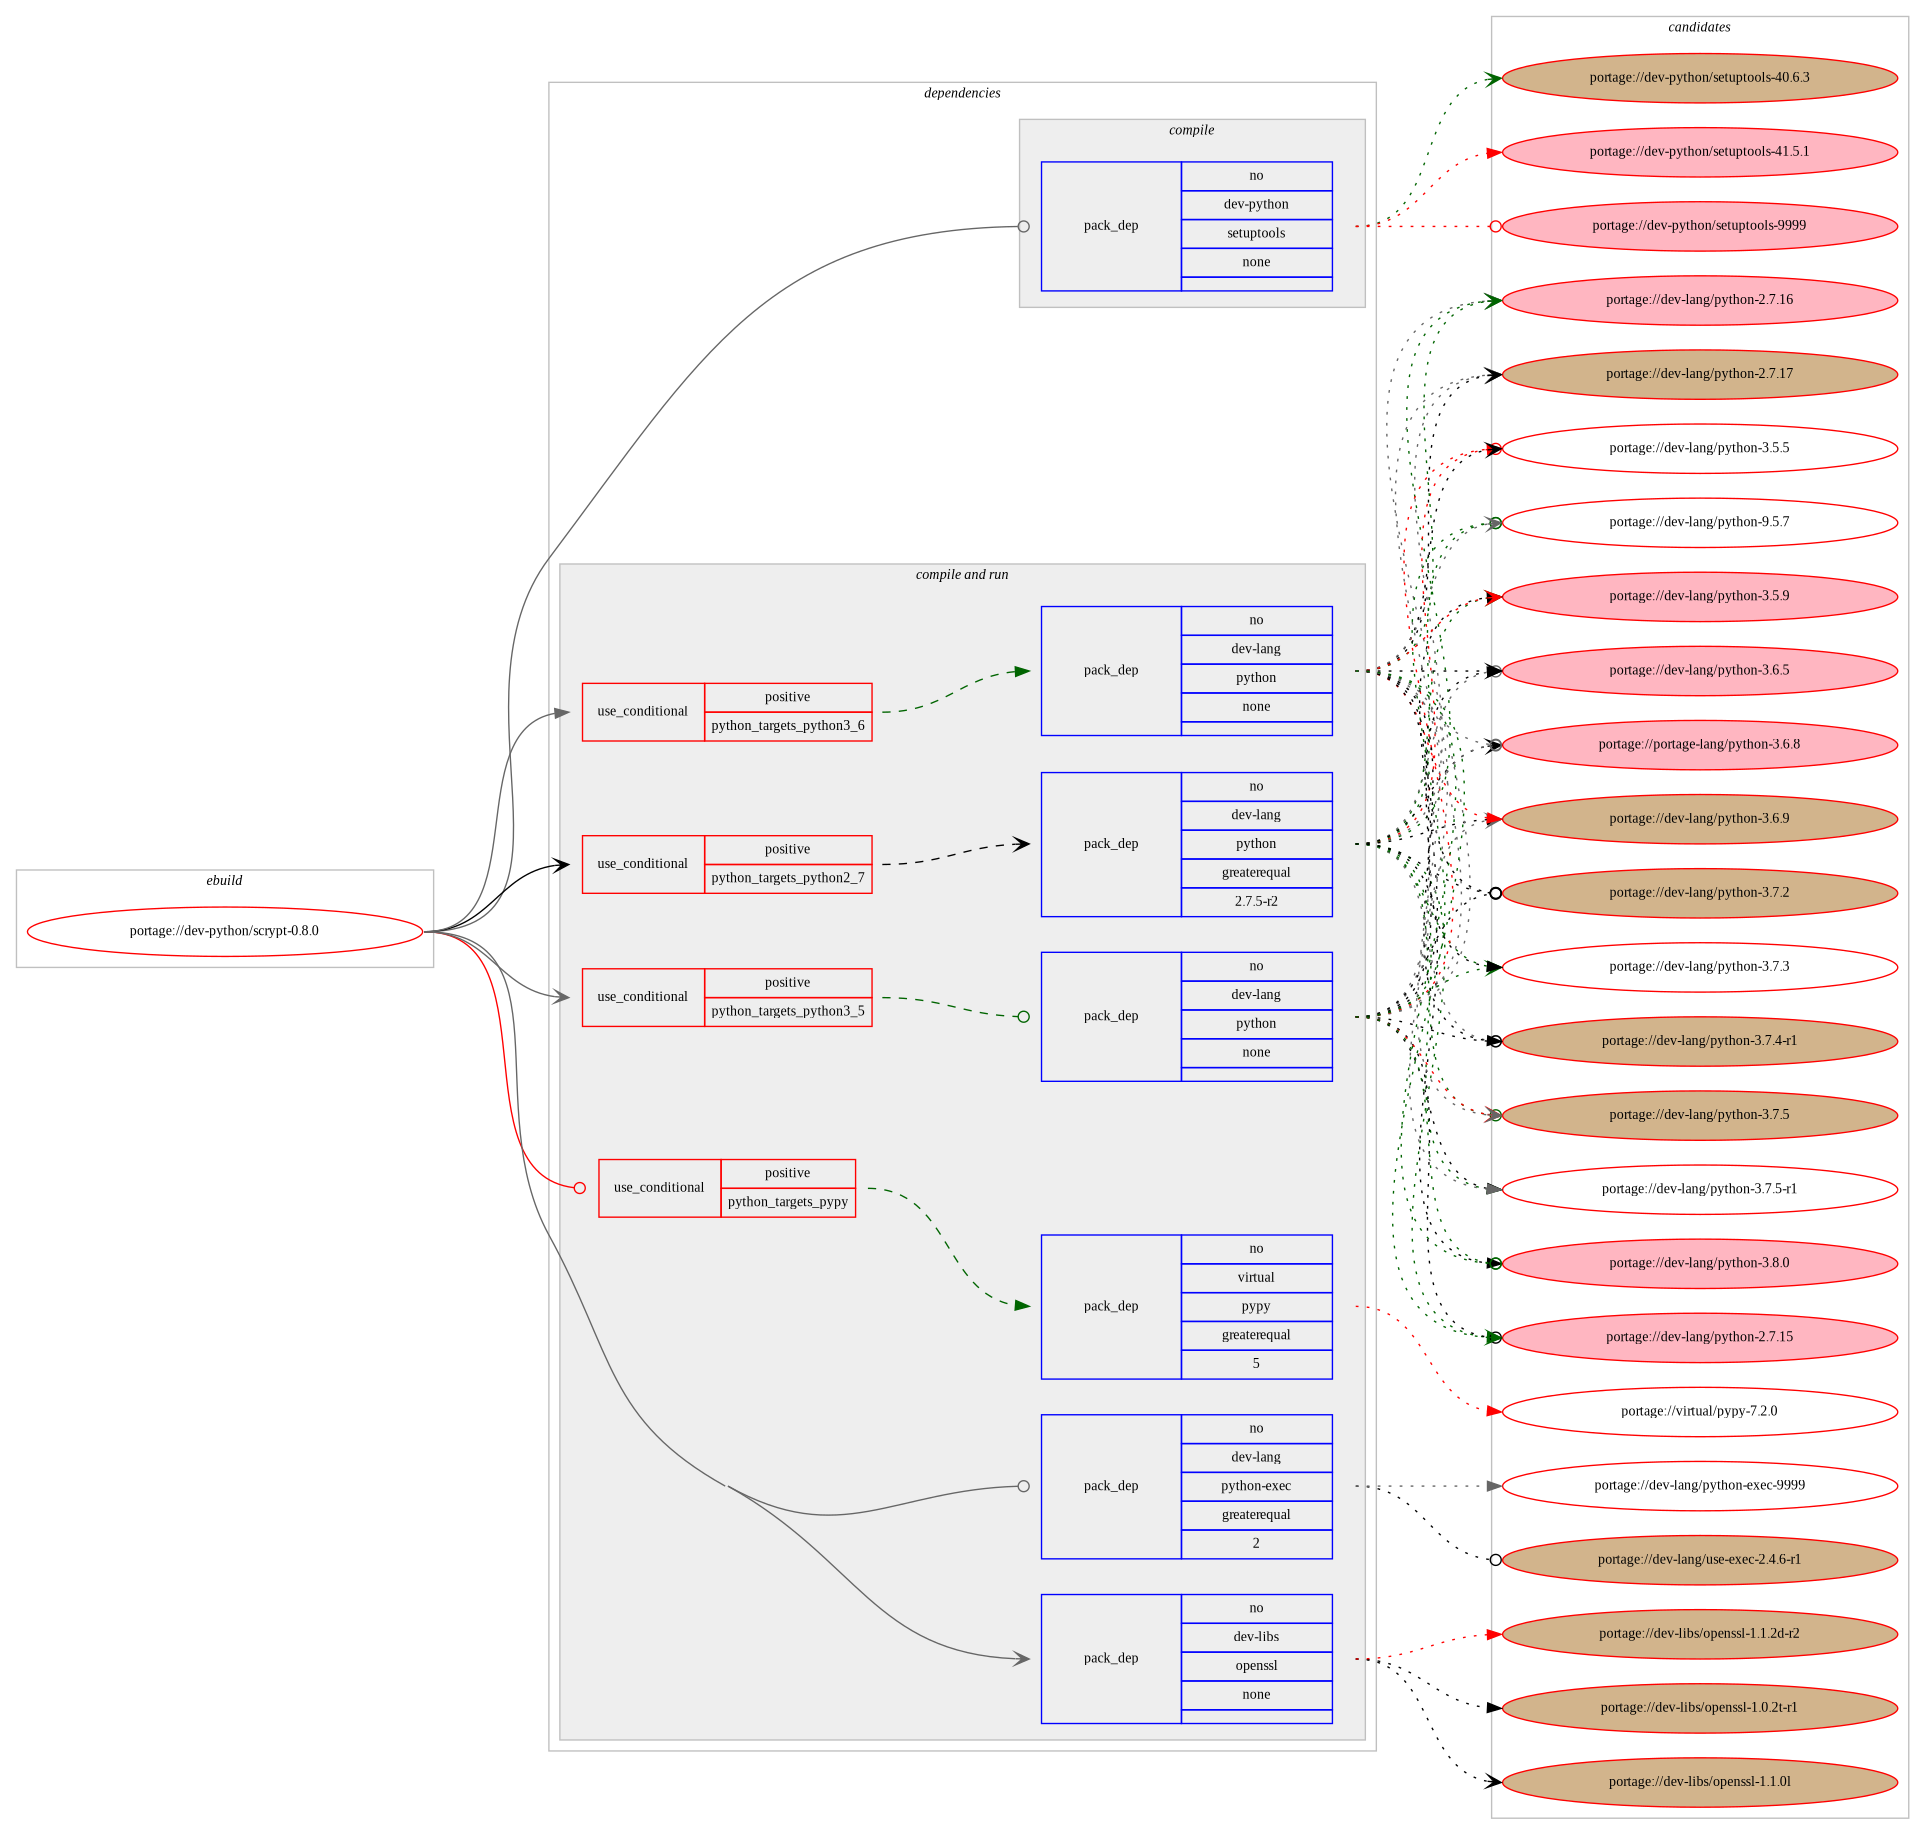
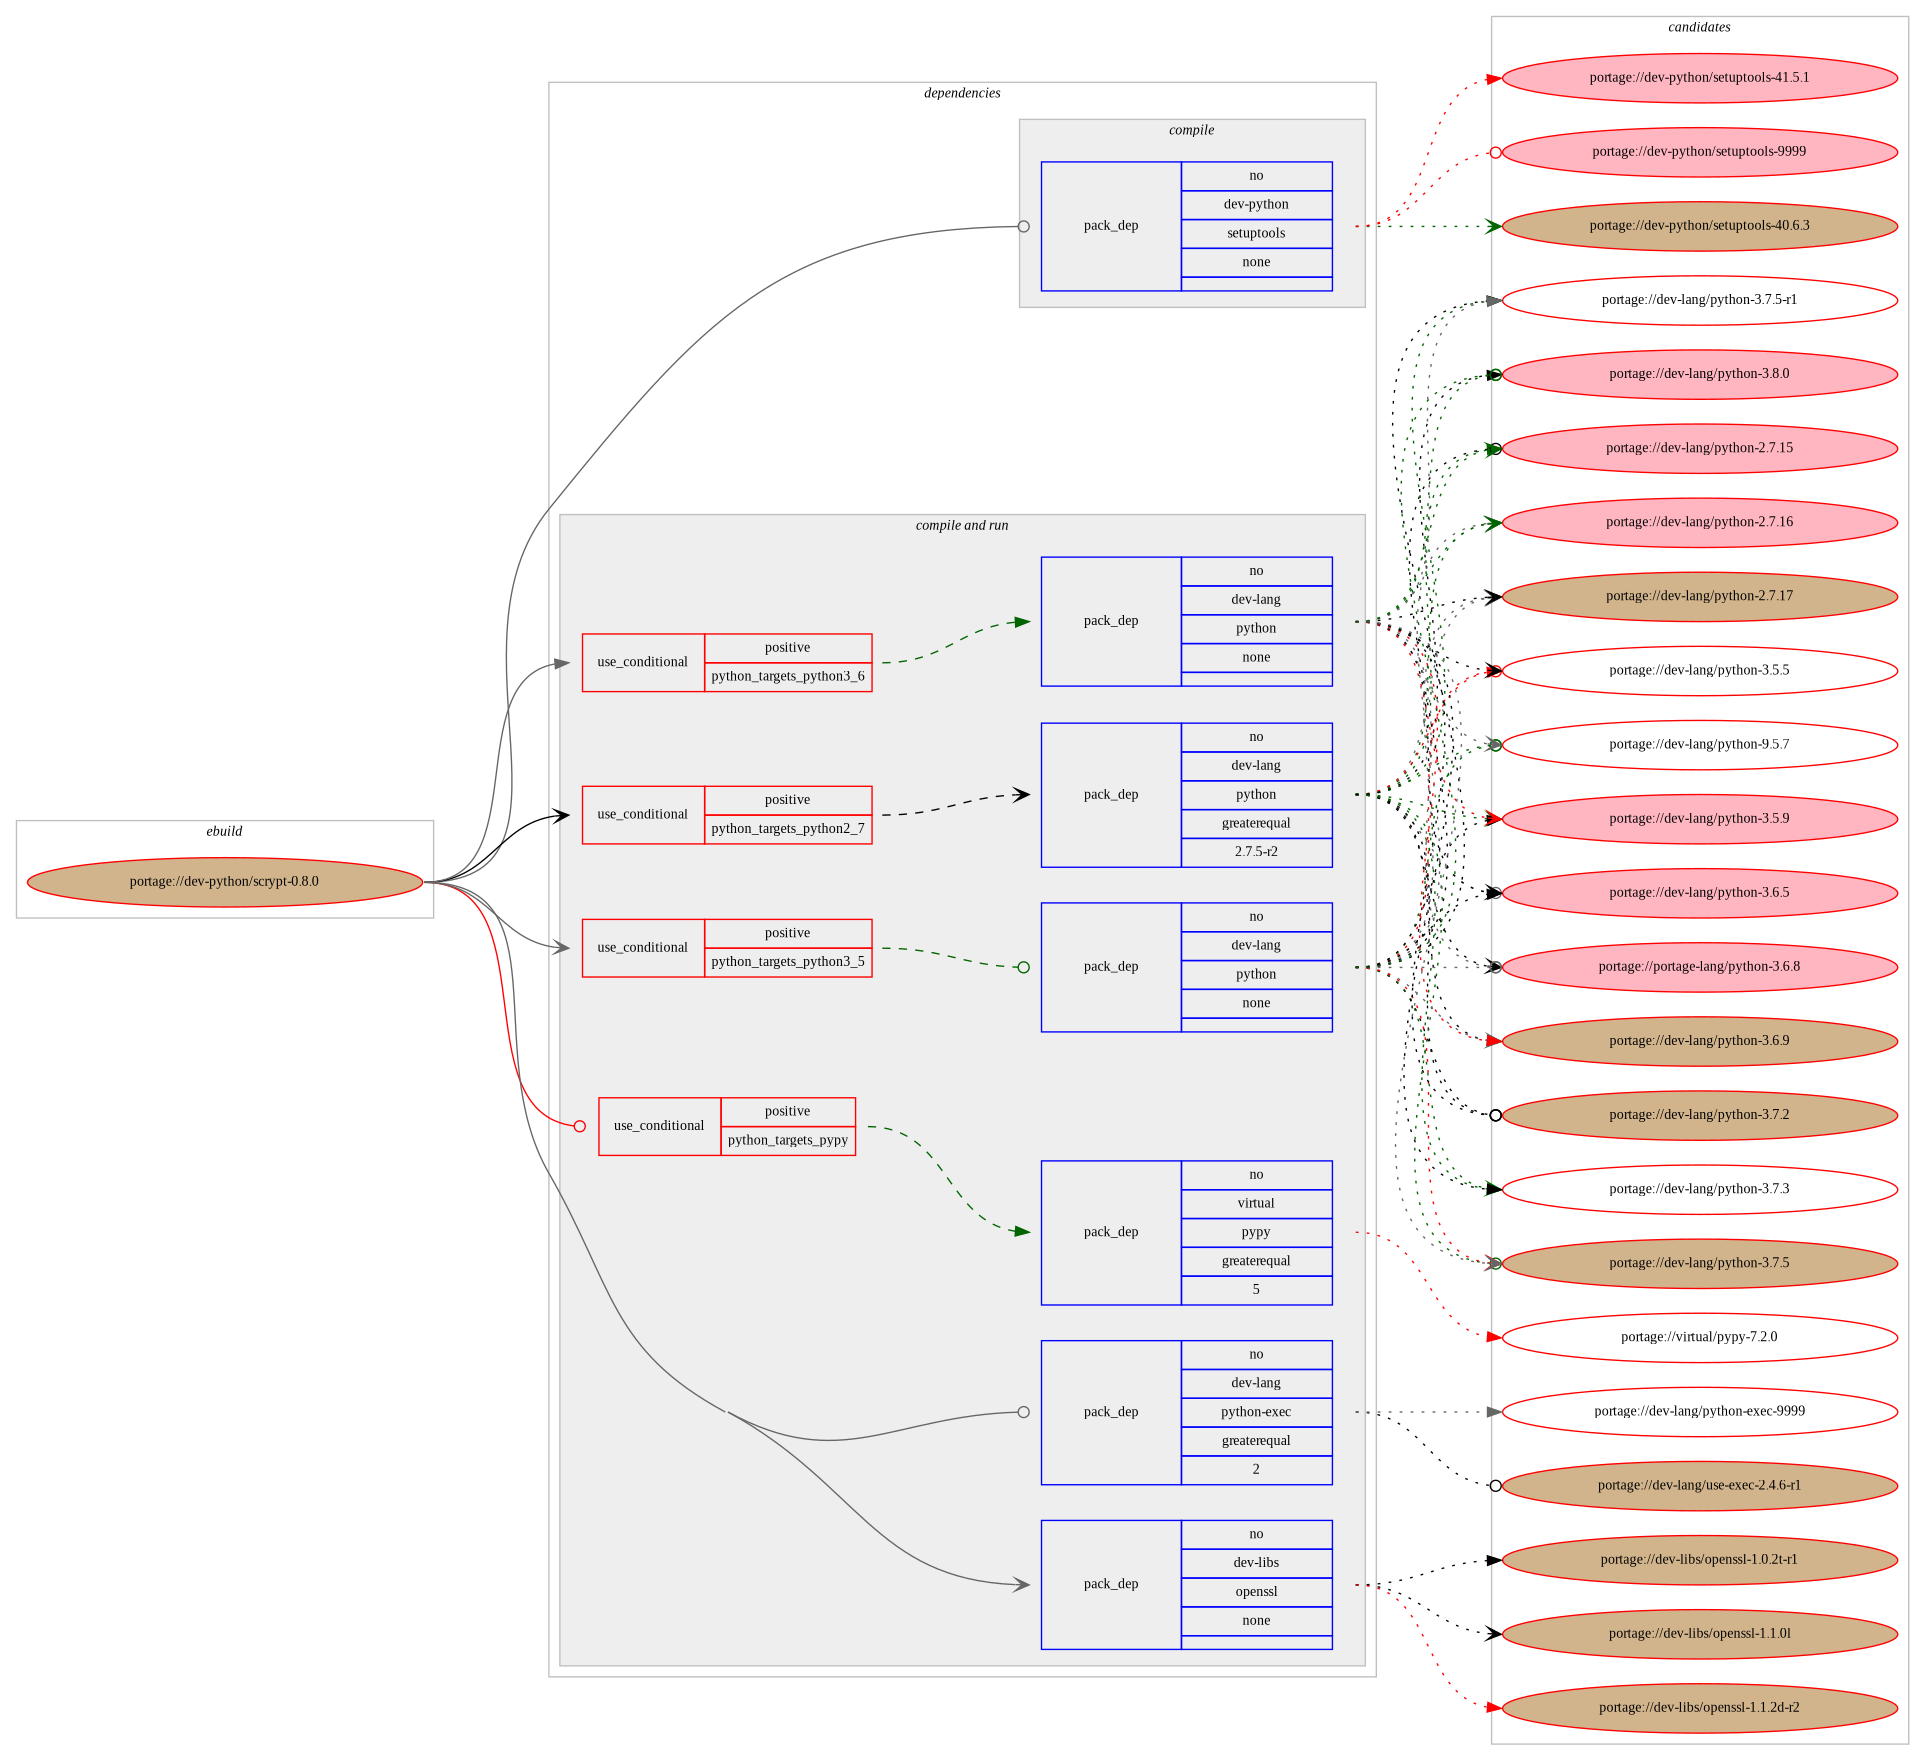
(225, 932) -> (225, 882)
(1700, 1042) -> none
